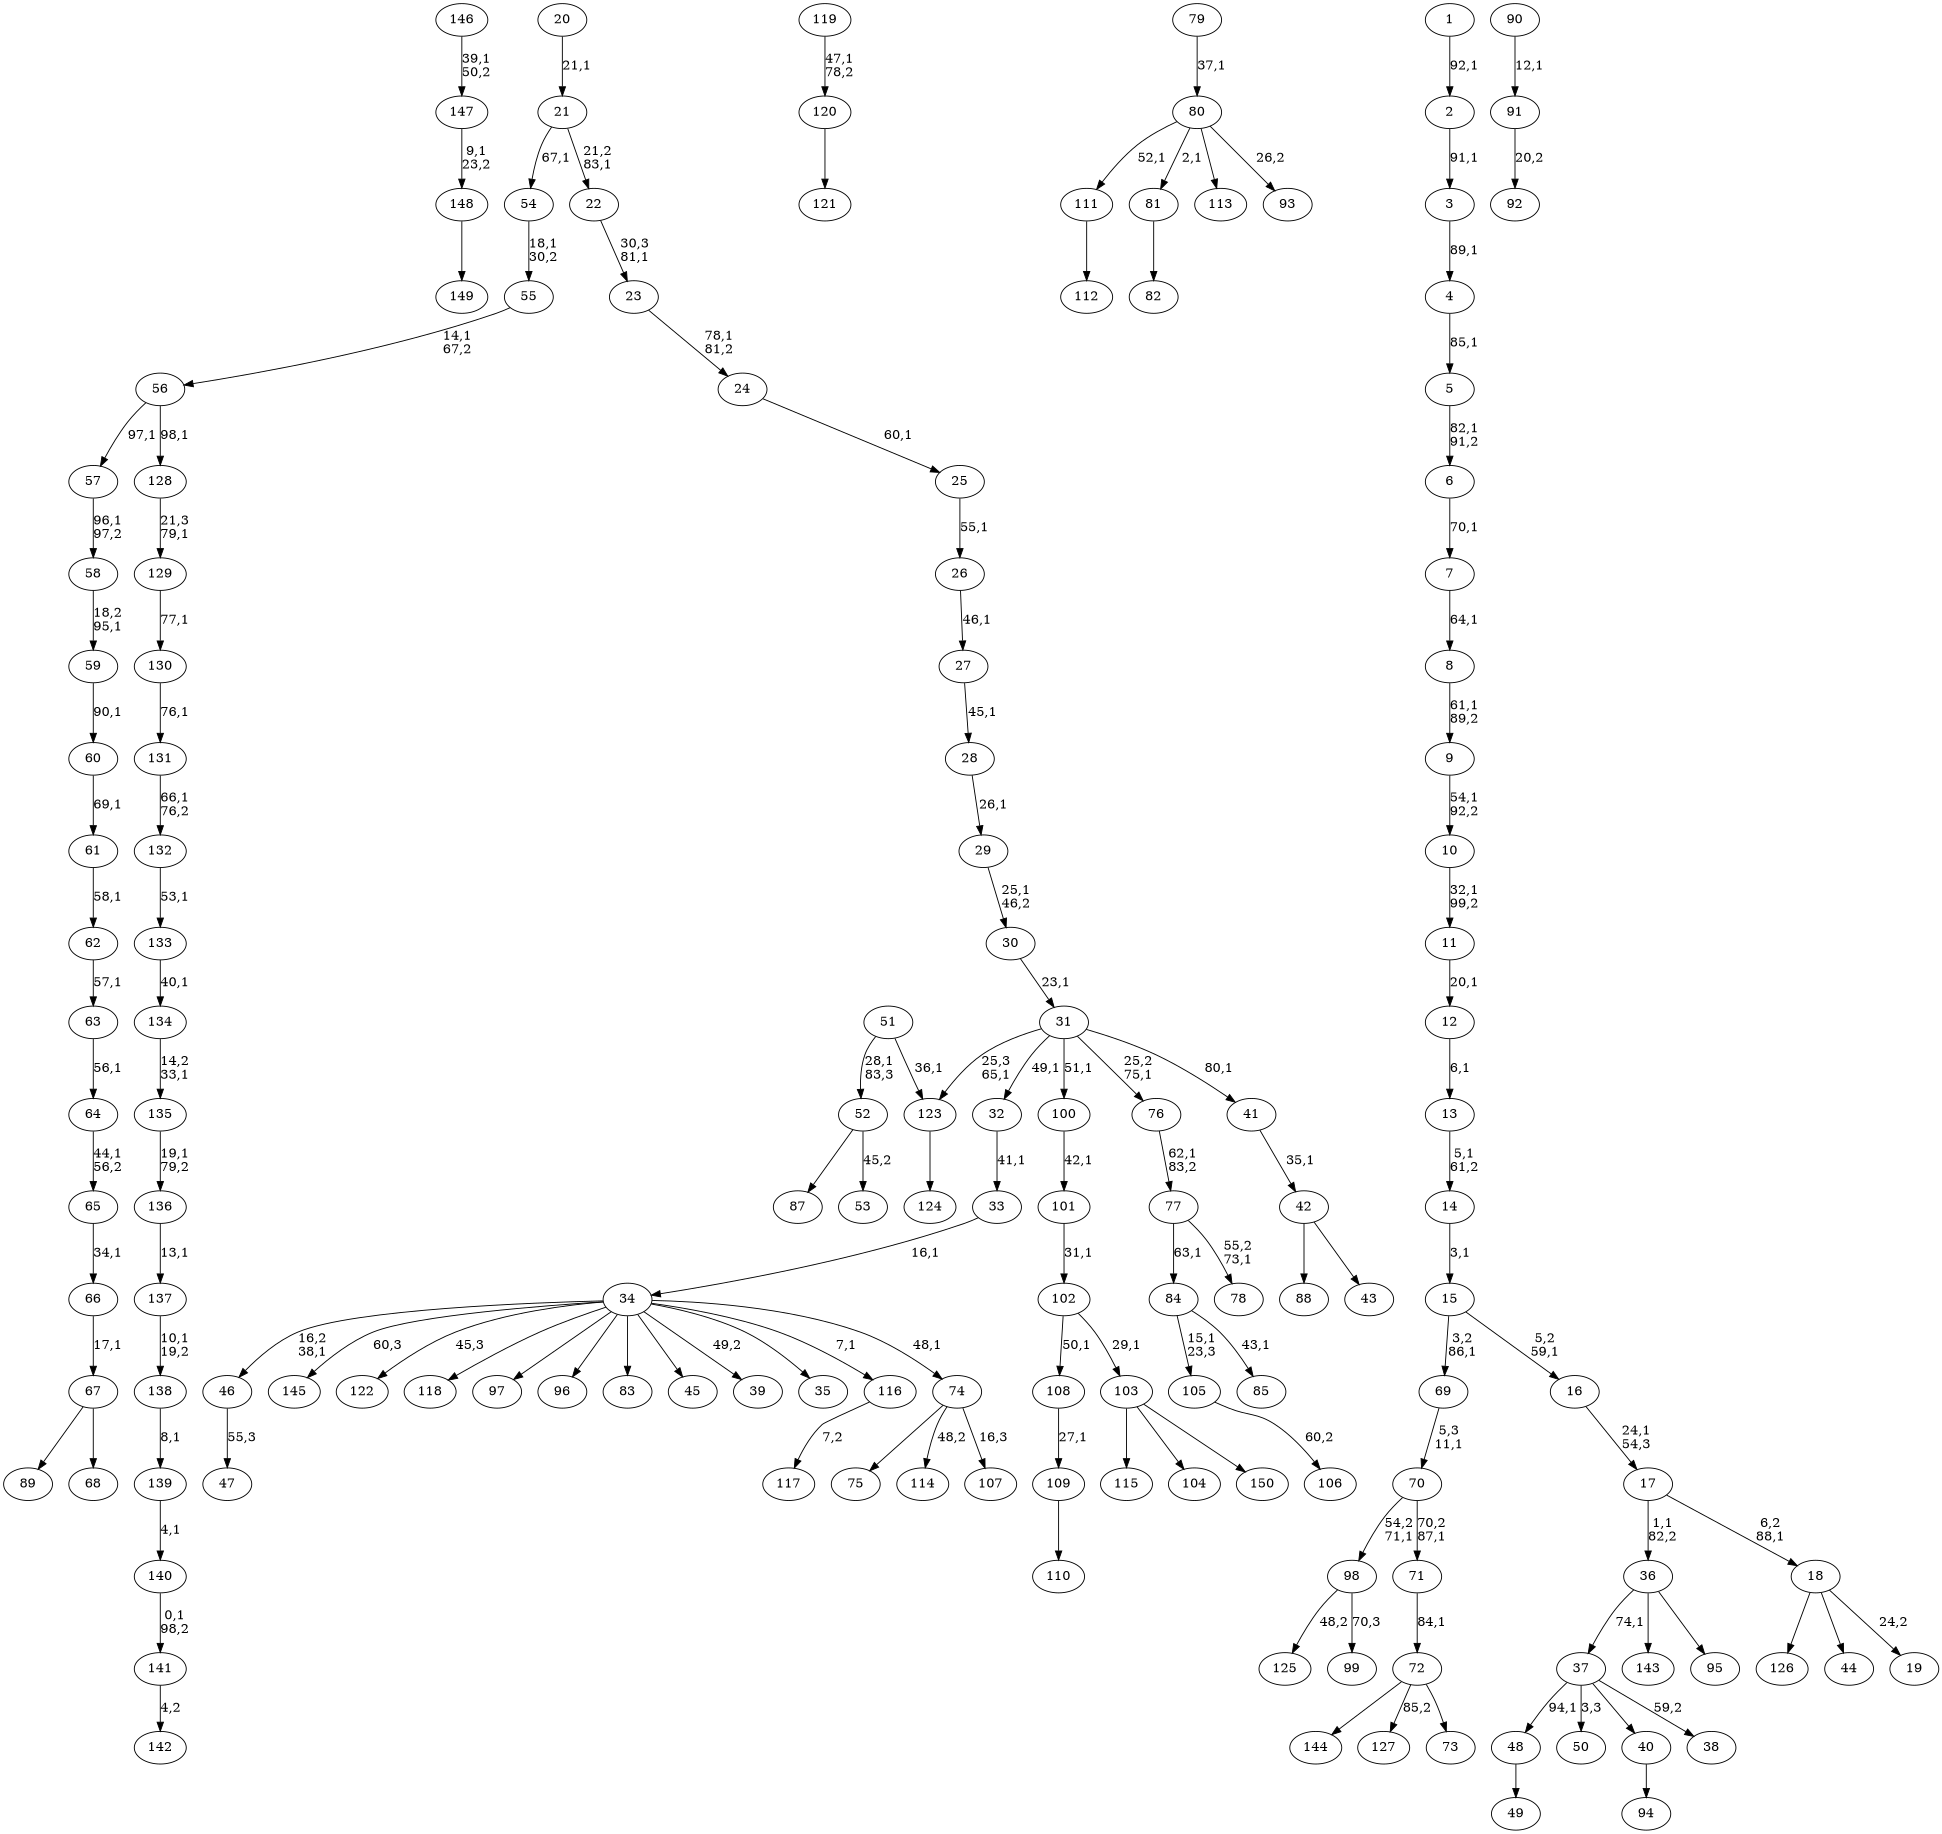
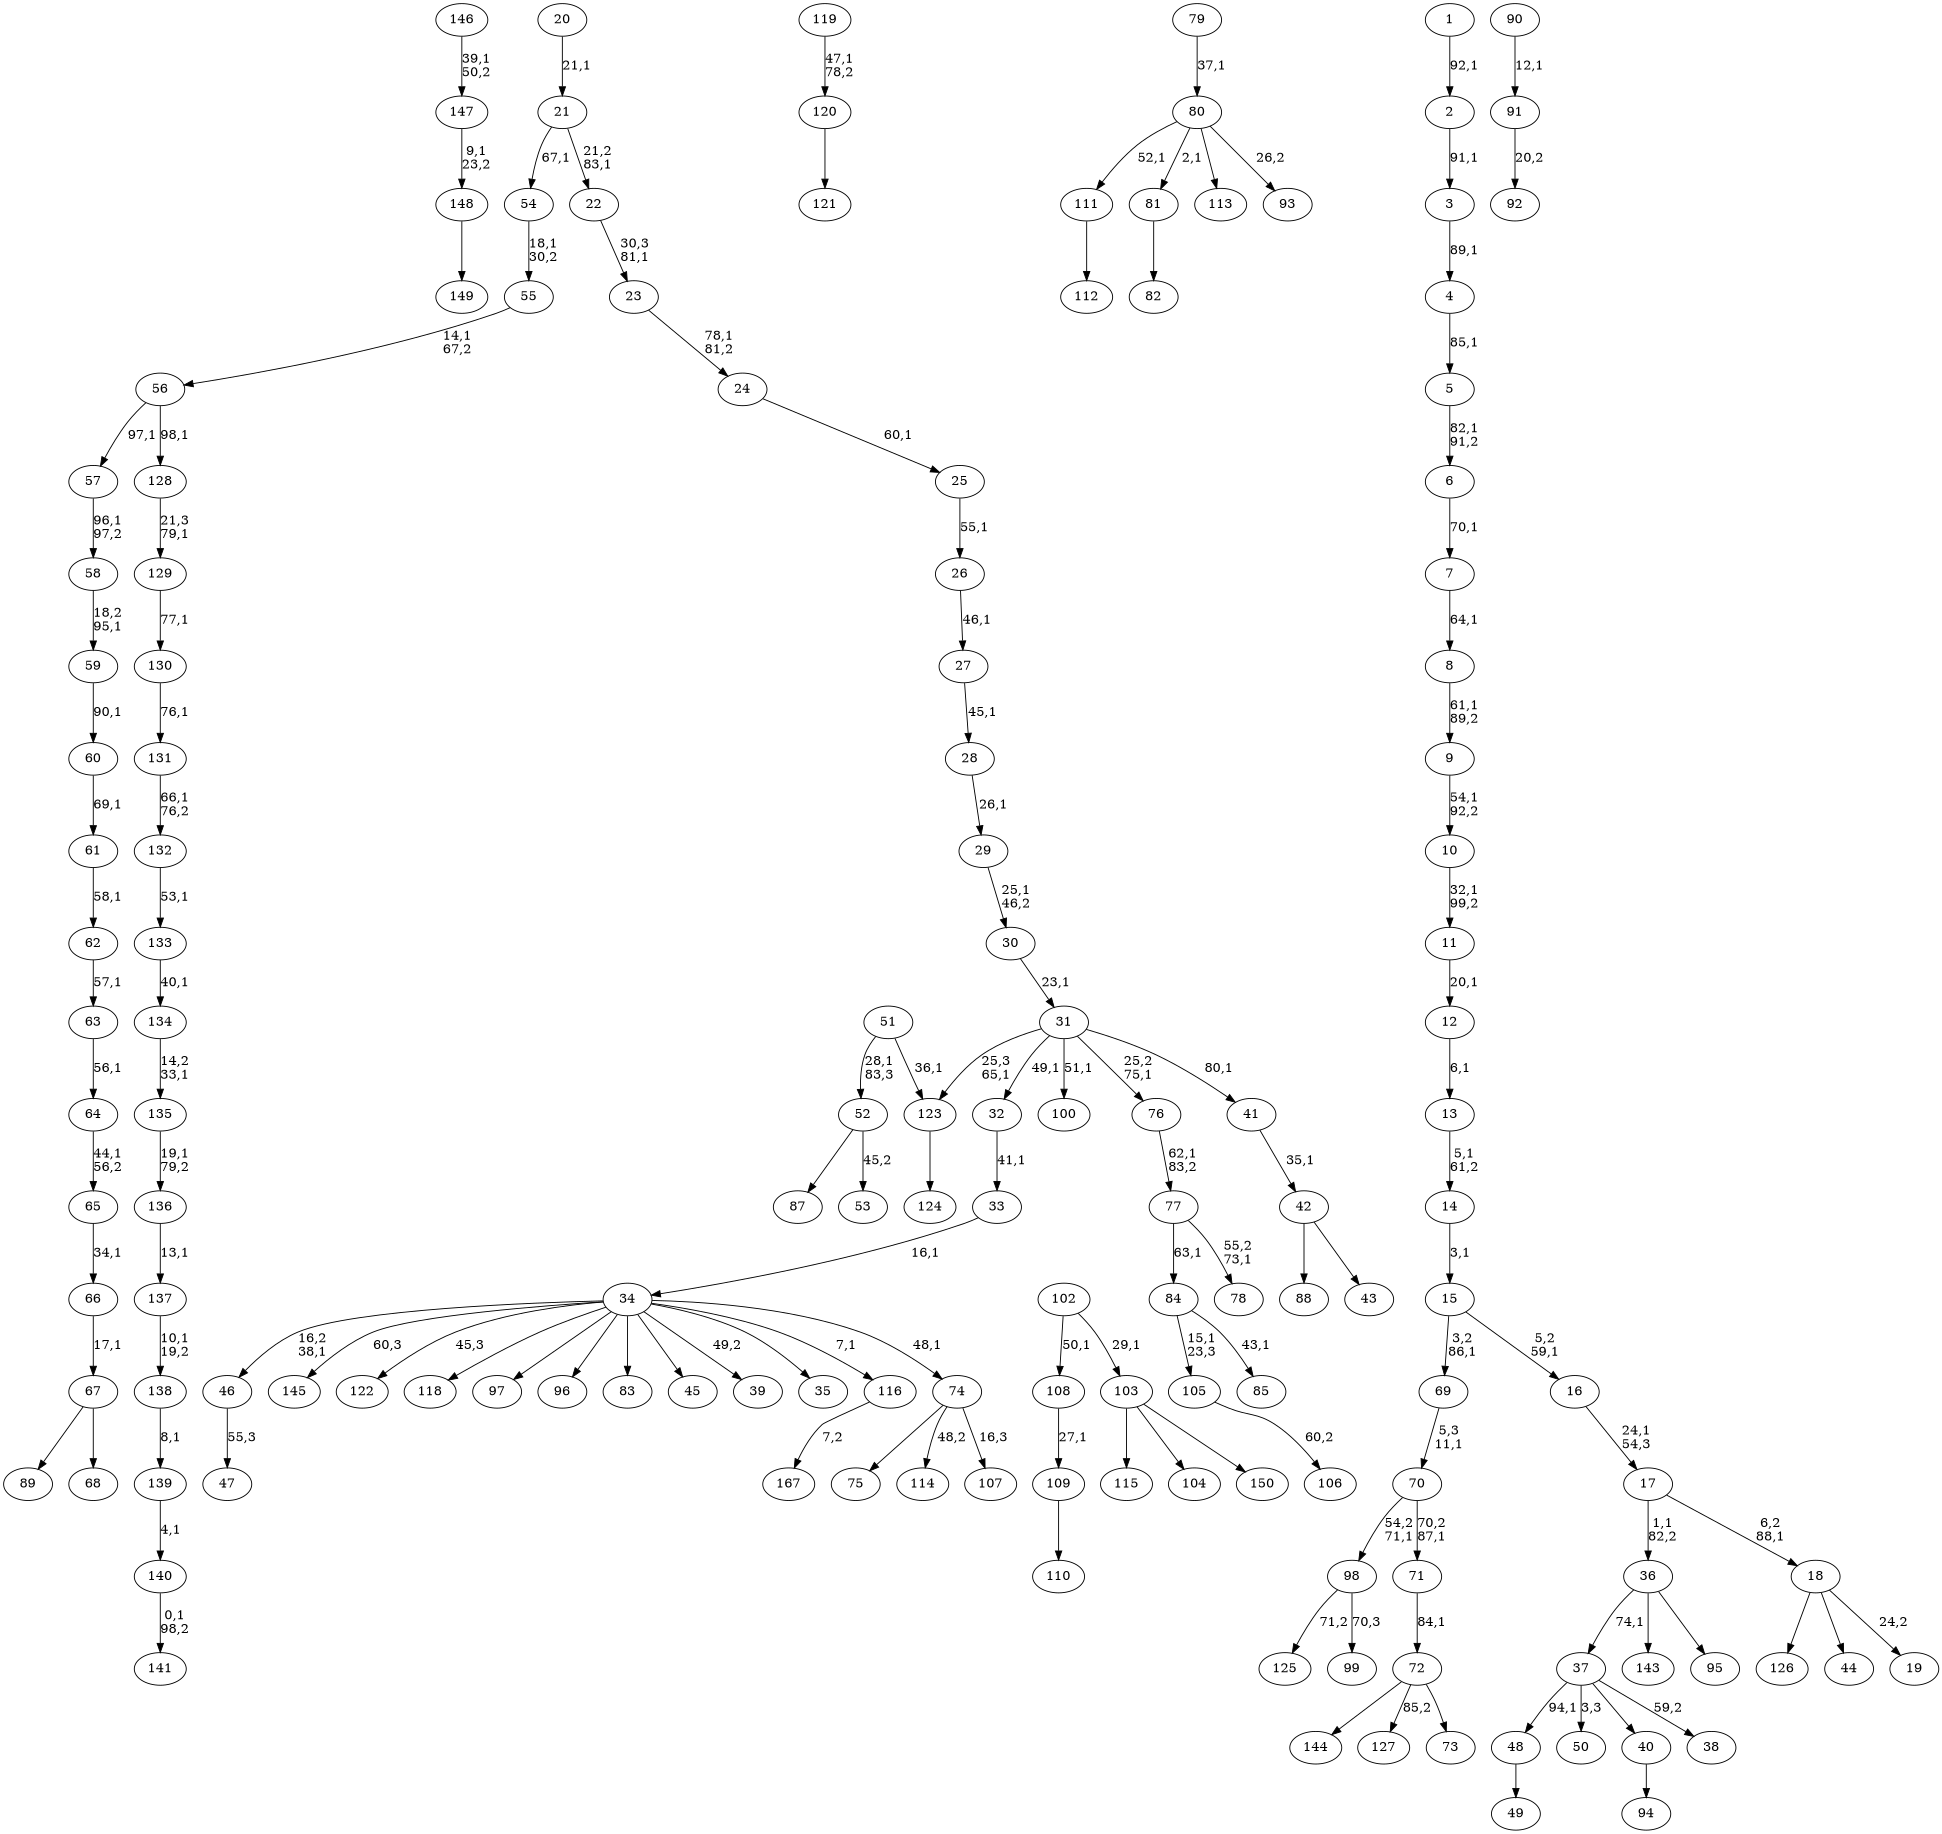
(1064, 1207) -> none
(789, 1484) -> (789, 1484)
(1334, 1623) -> (1334, 1623)
(160, 1748) -> none
